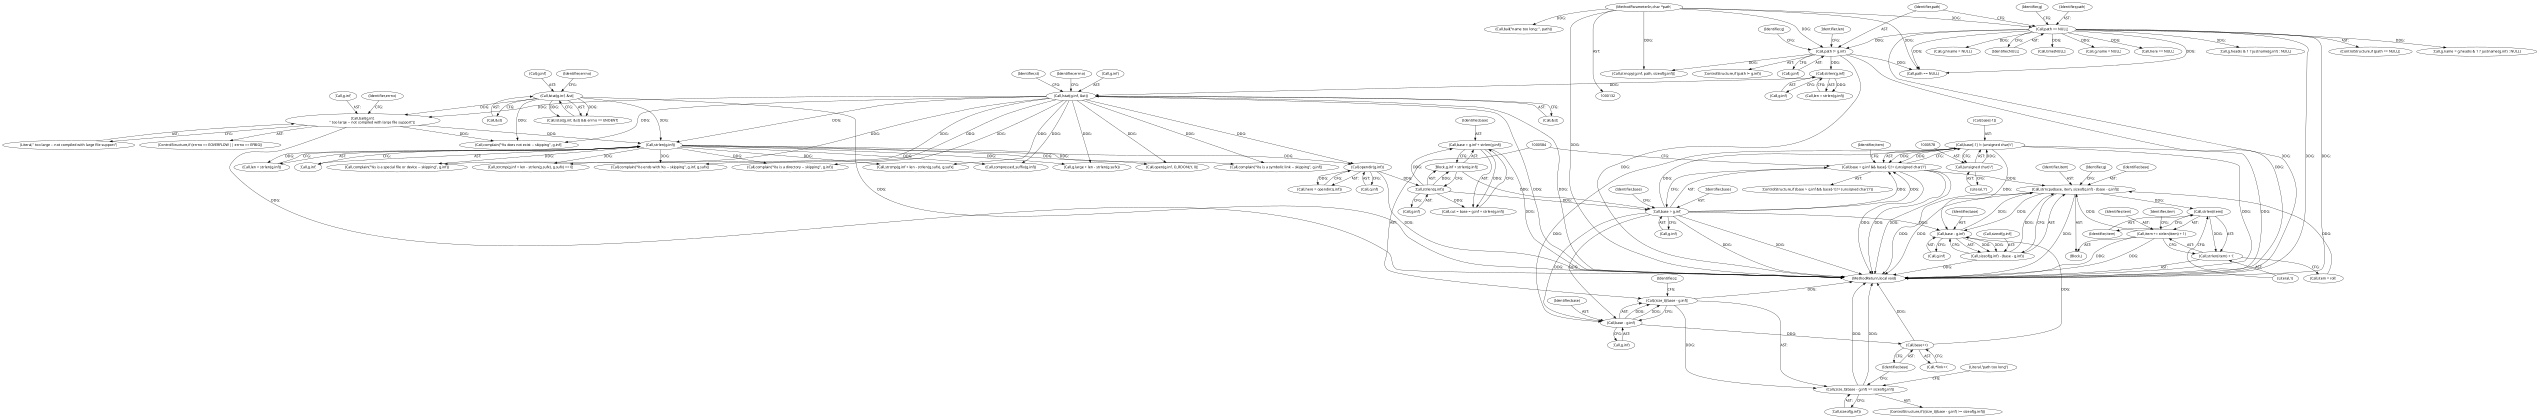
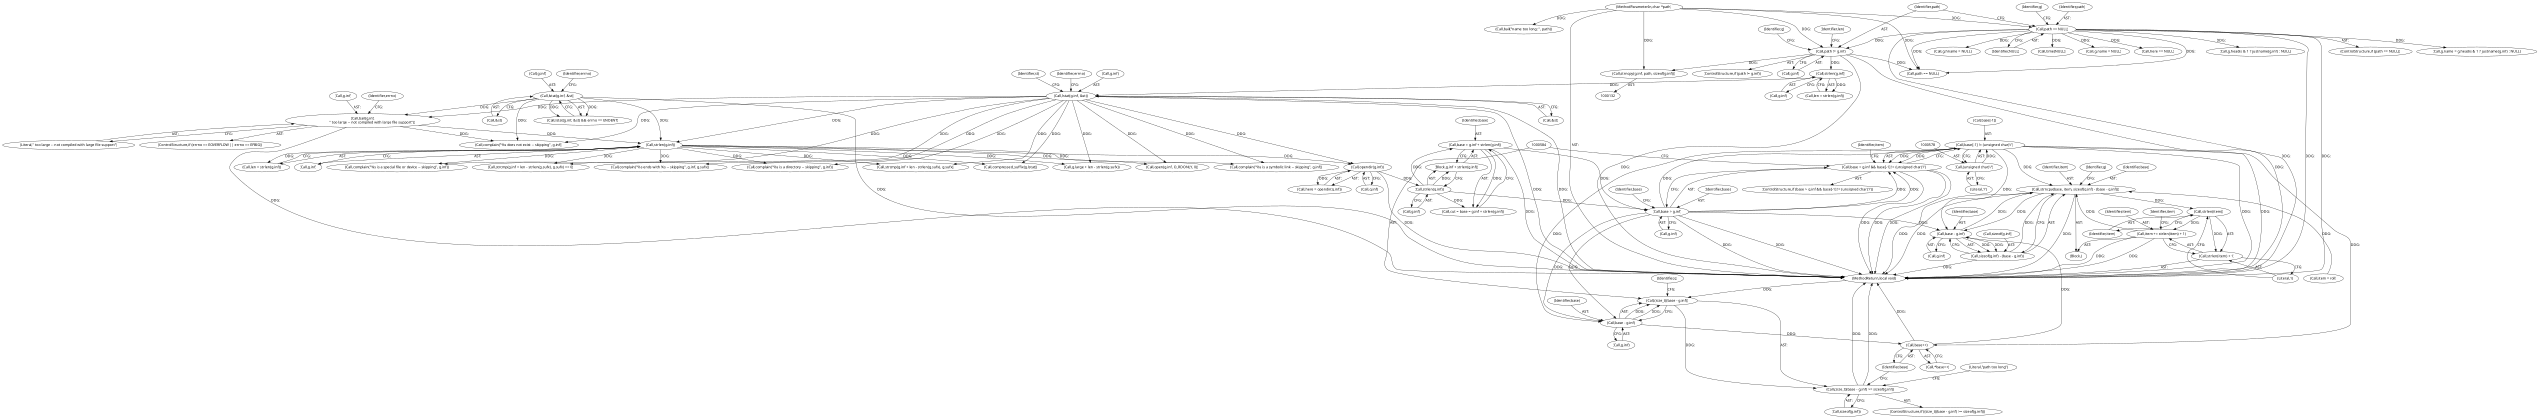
(1593, 45) -> (1627, 85)
(1576, 145) -> (1576, 145)
(1011, 167) -> (1011, 167)
(1983, 176) -> (2023, 171)
(1339, 178) -> (1339, 178)
(1553, 197) -> (1587, 160)
(2196, 223) -> (2196, 223)
(2282, 261) -> (2272, 260)
(1772, 292) -> (1768, 287)
none -> (2351, 310)
(1938, 367) -> (1938, 367)
